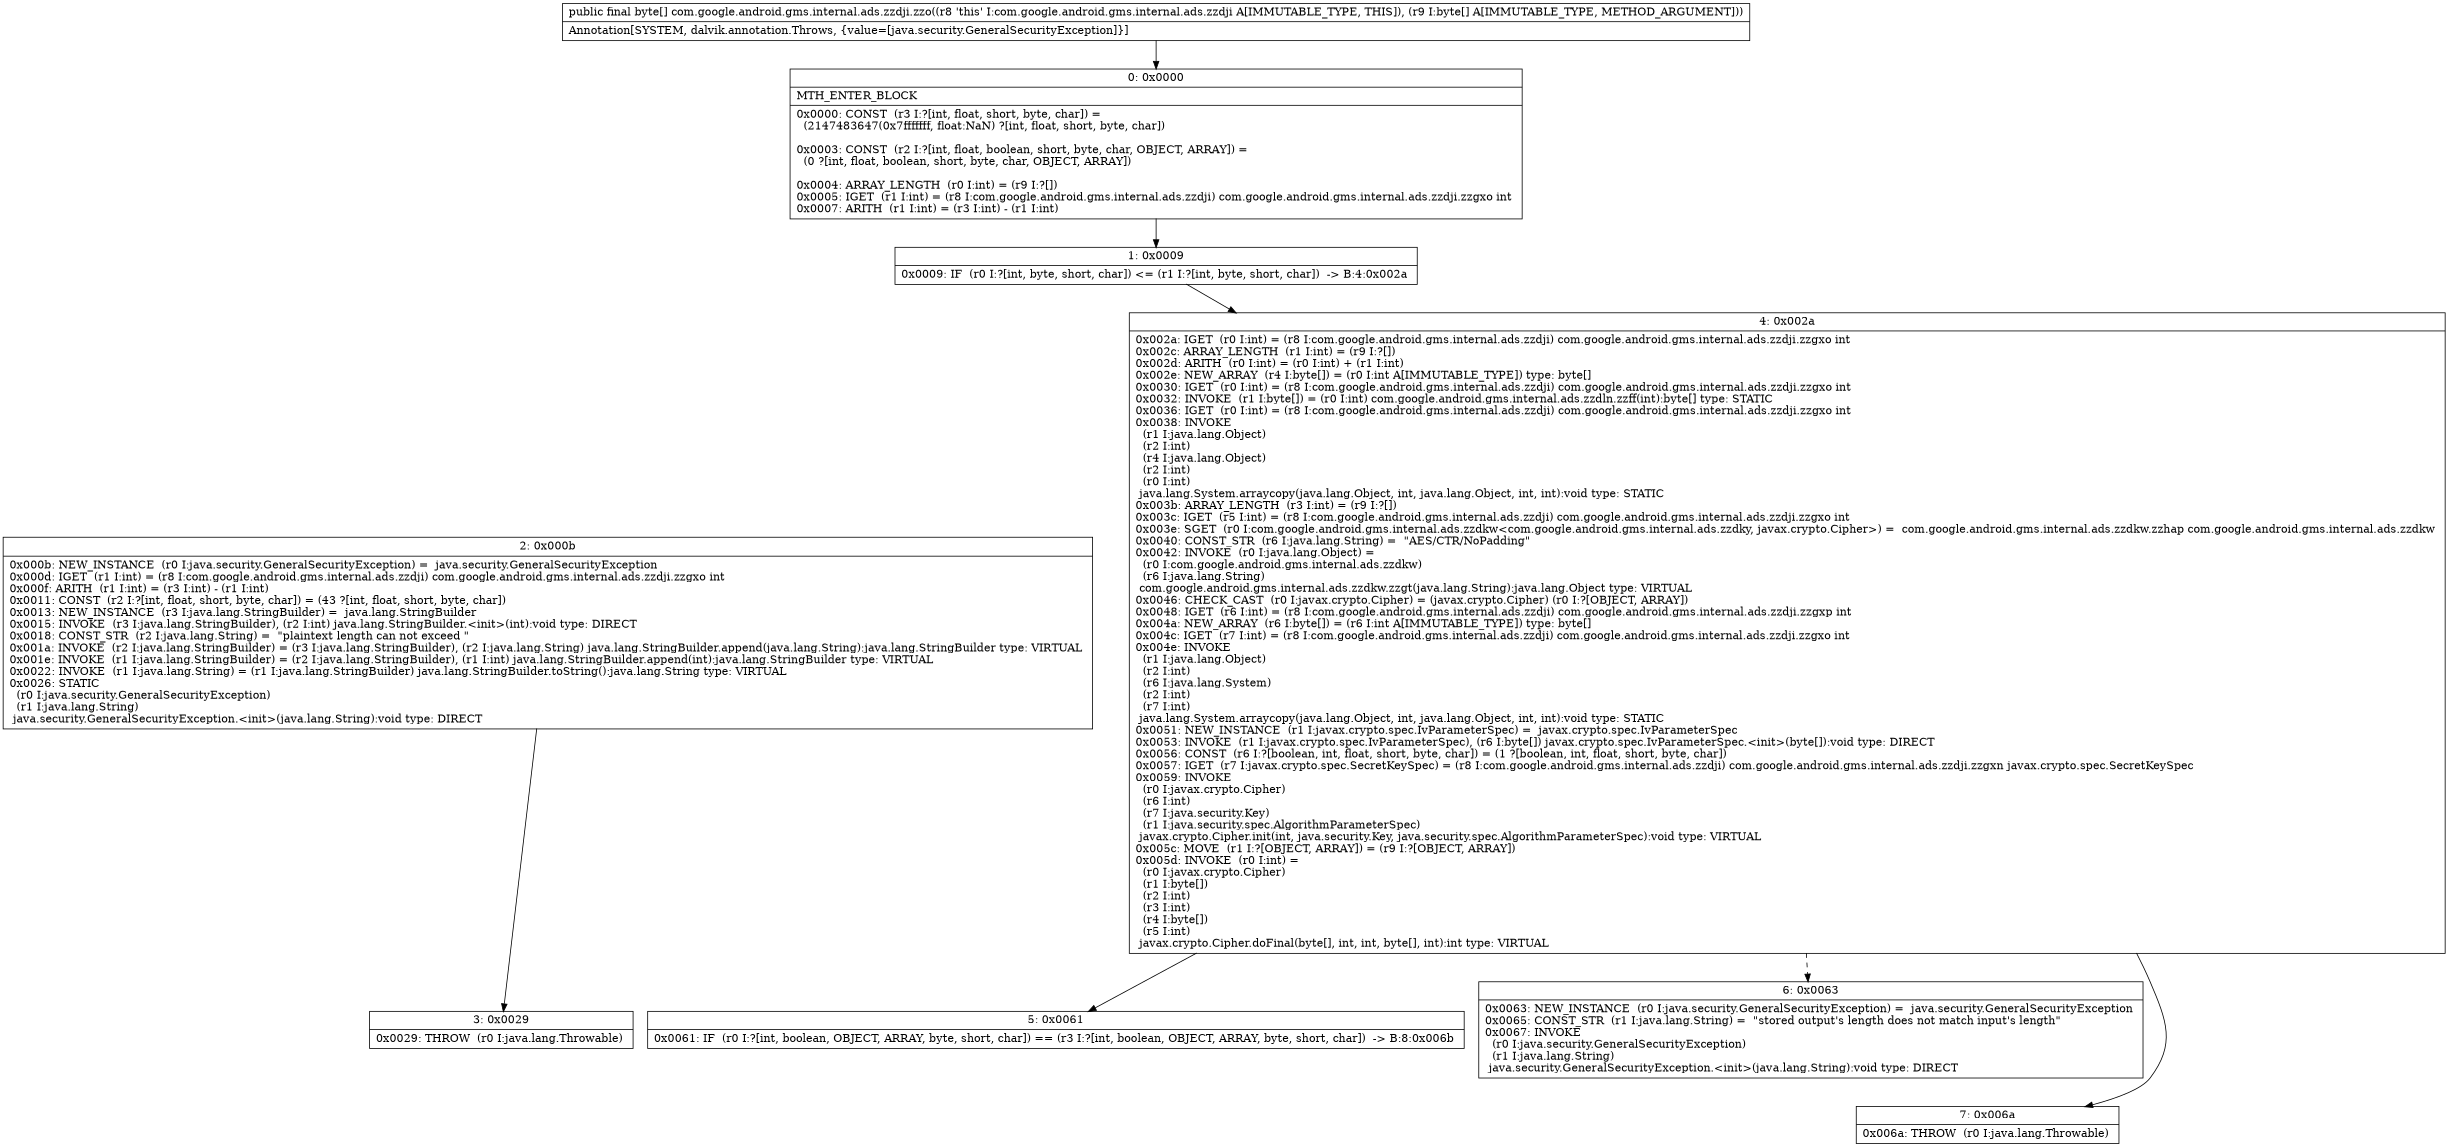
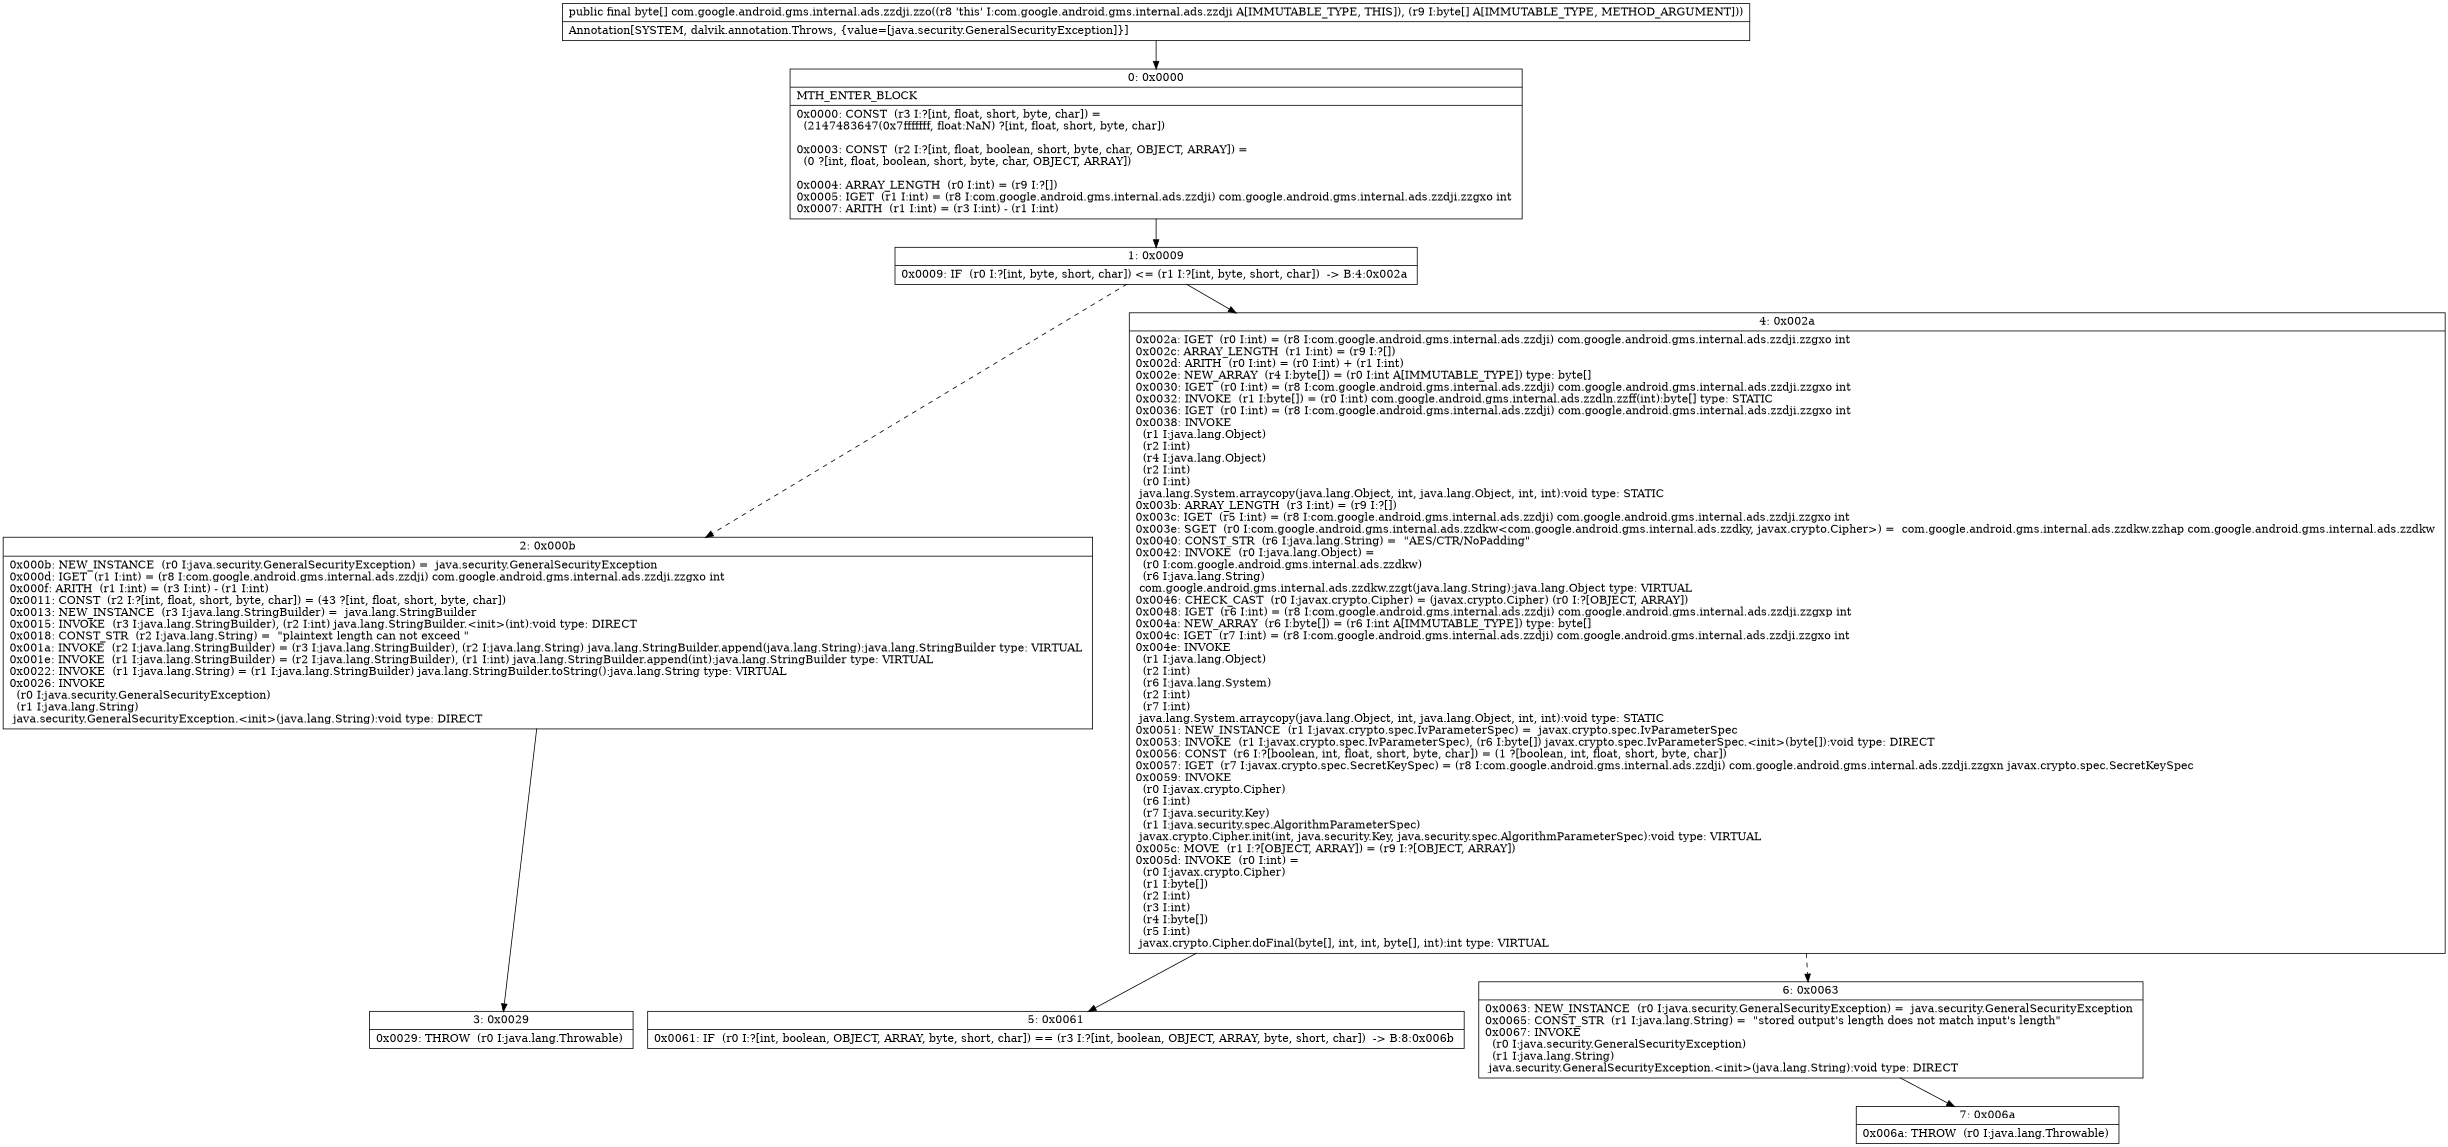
none -> (920, 409)
(58, 684) -> (61, 684)
(2165, 1047) -> (1924, 1090)
